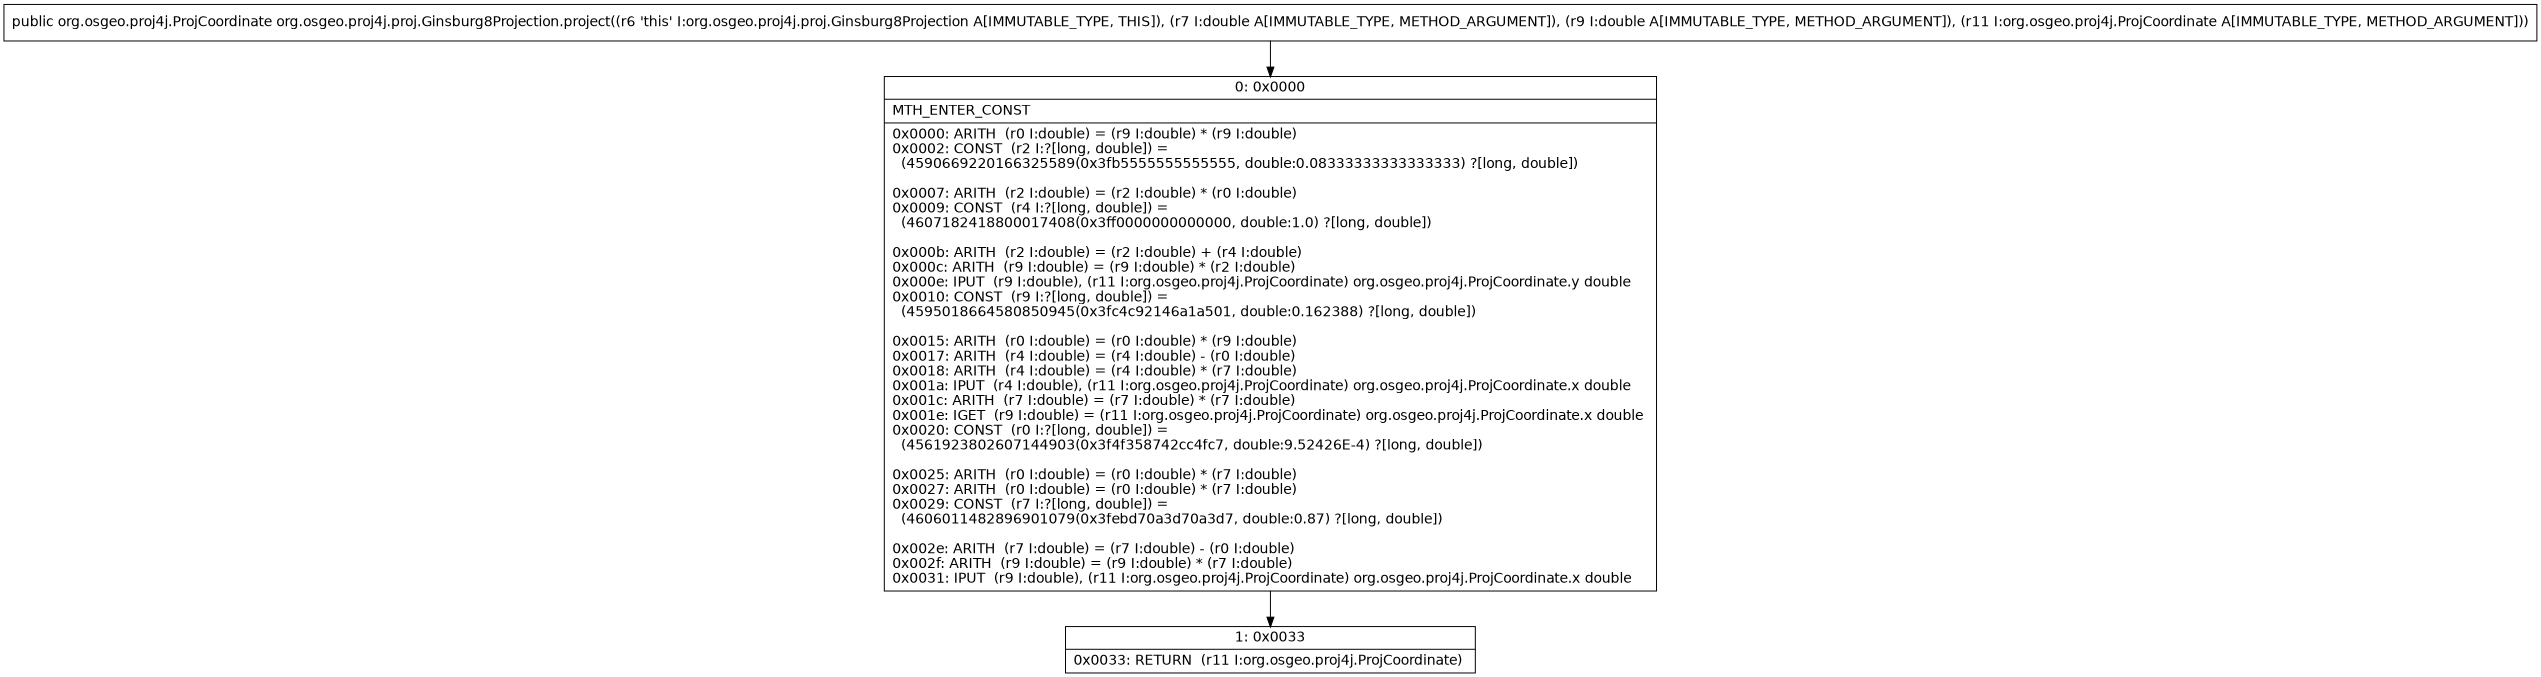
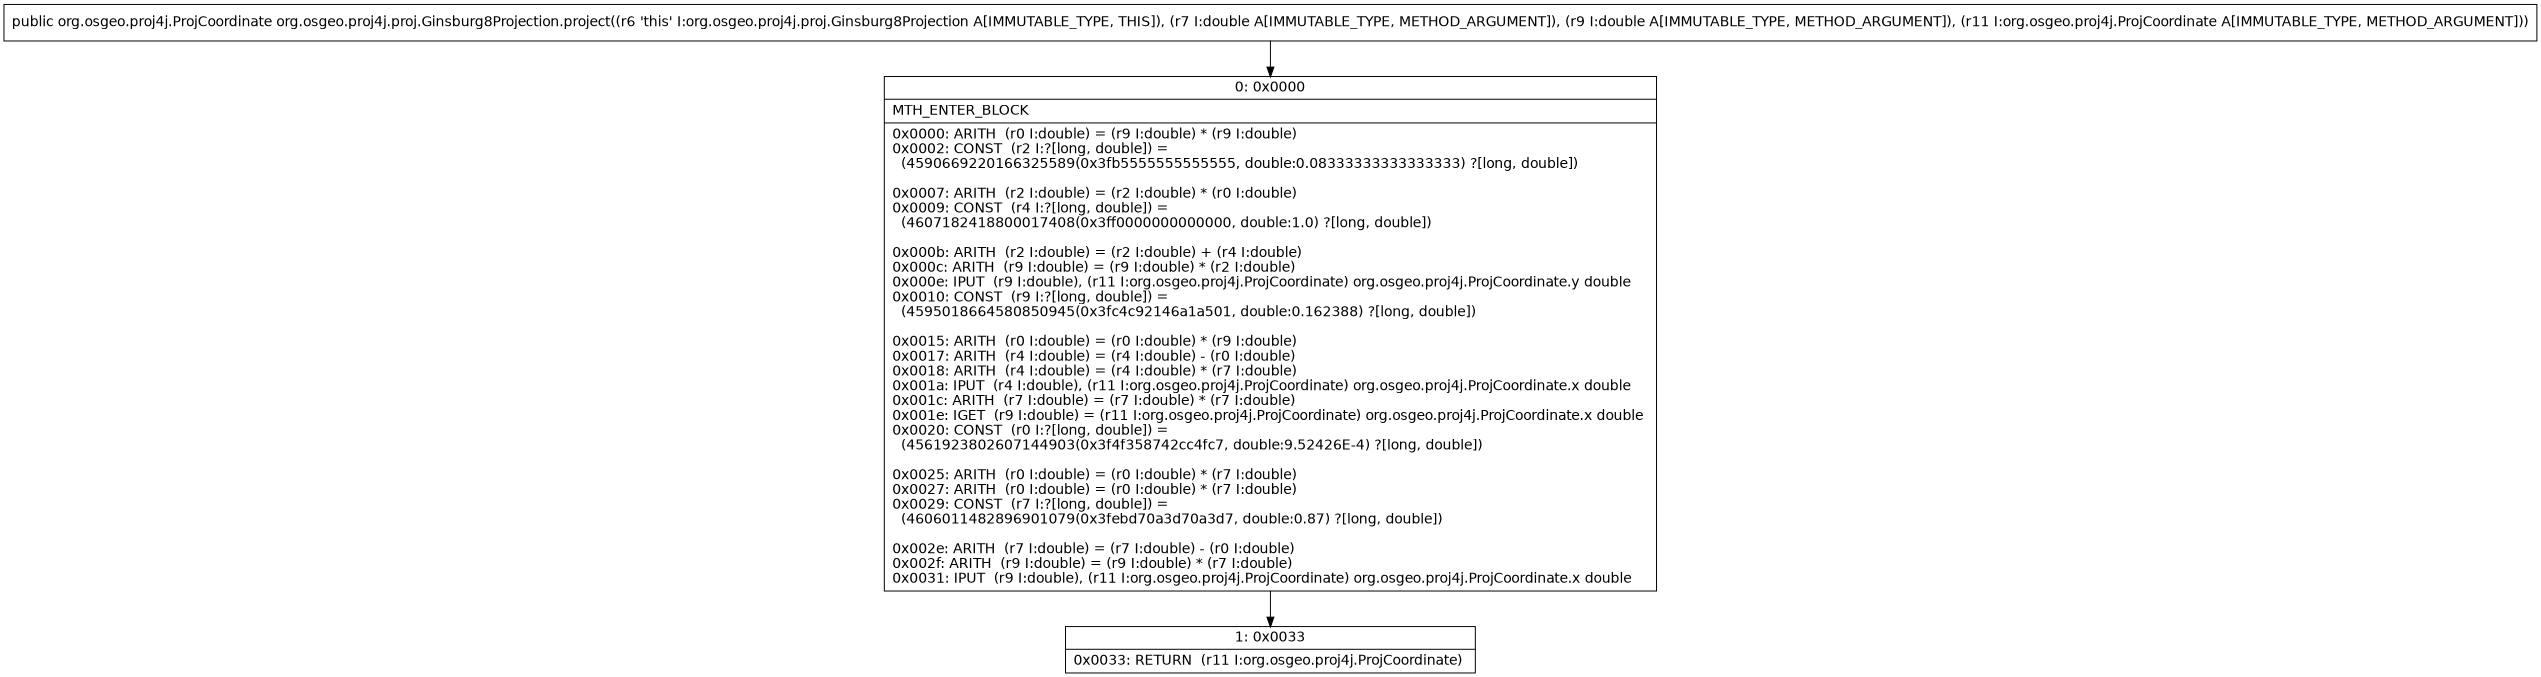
(961, 111) -> (961, 111)
